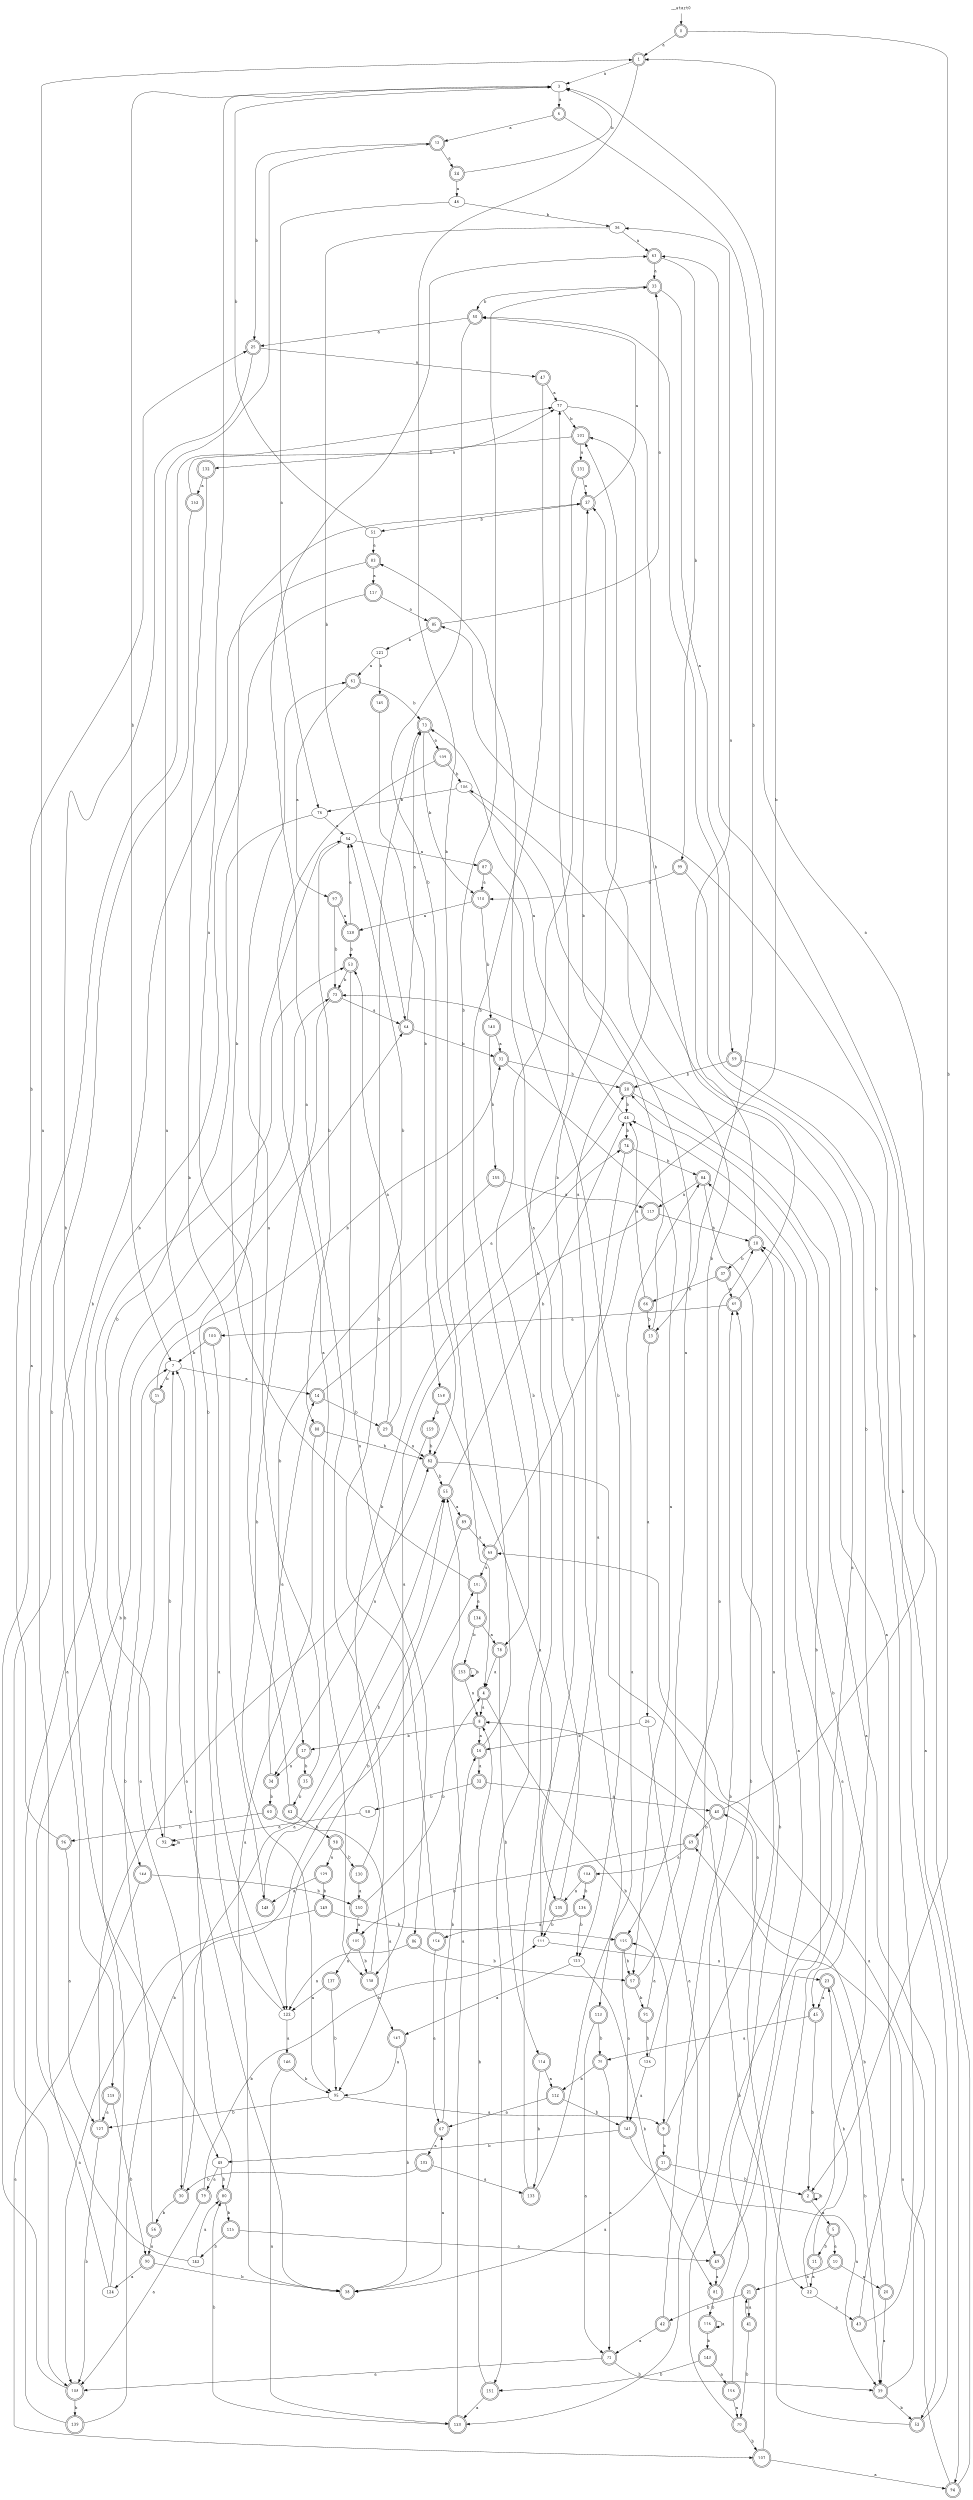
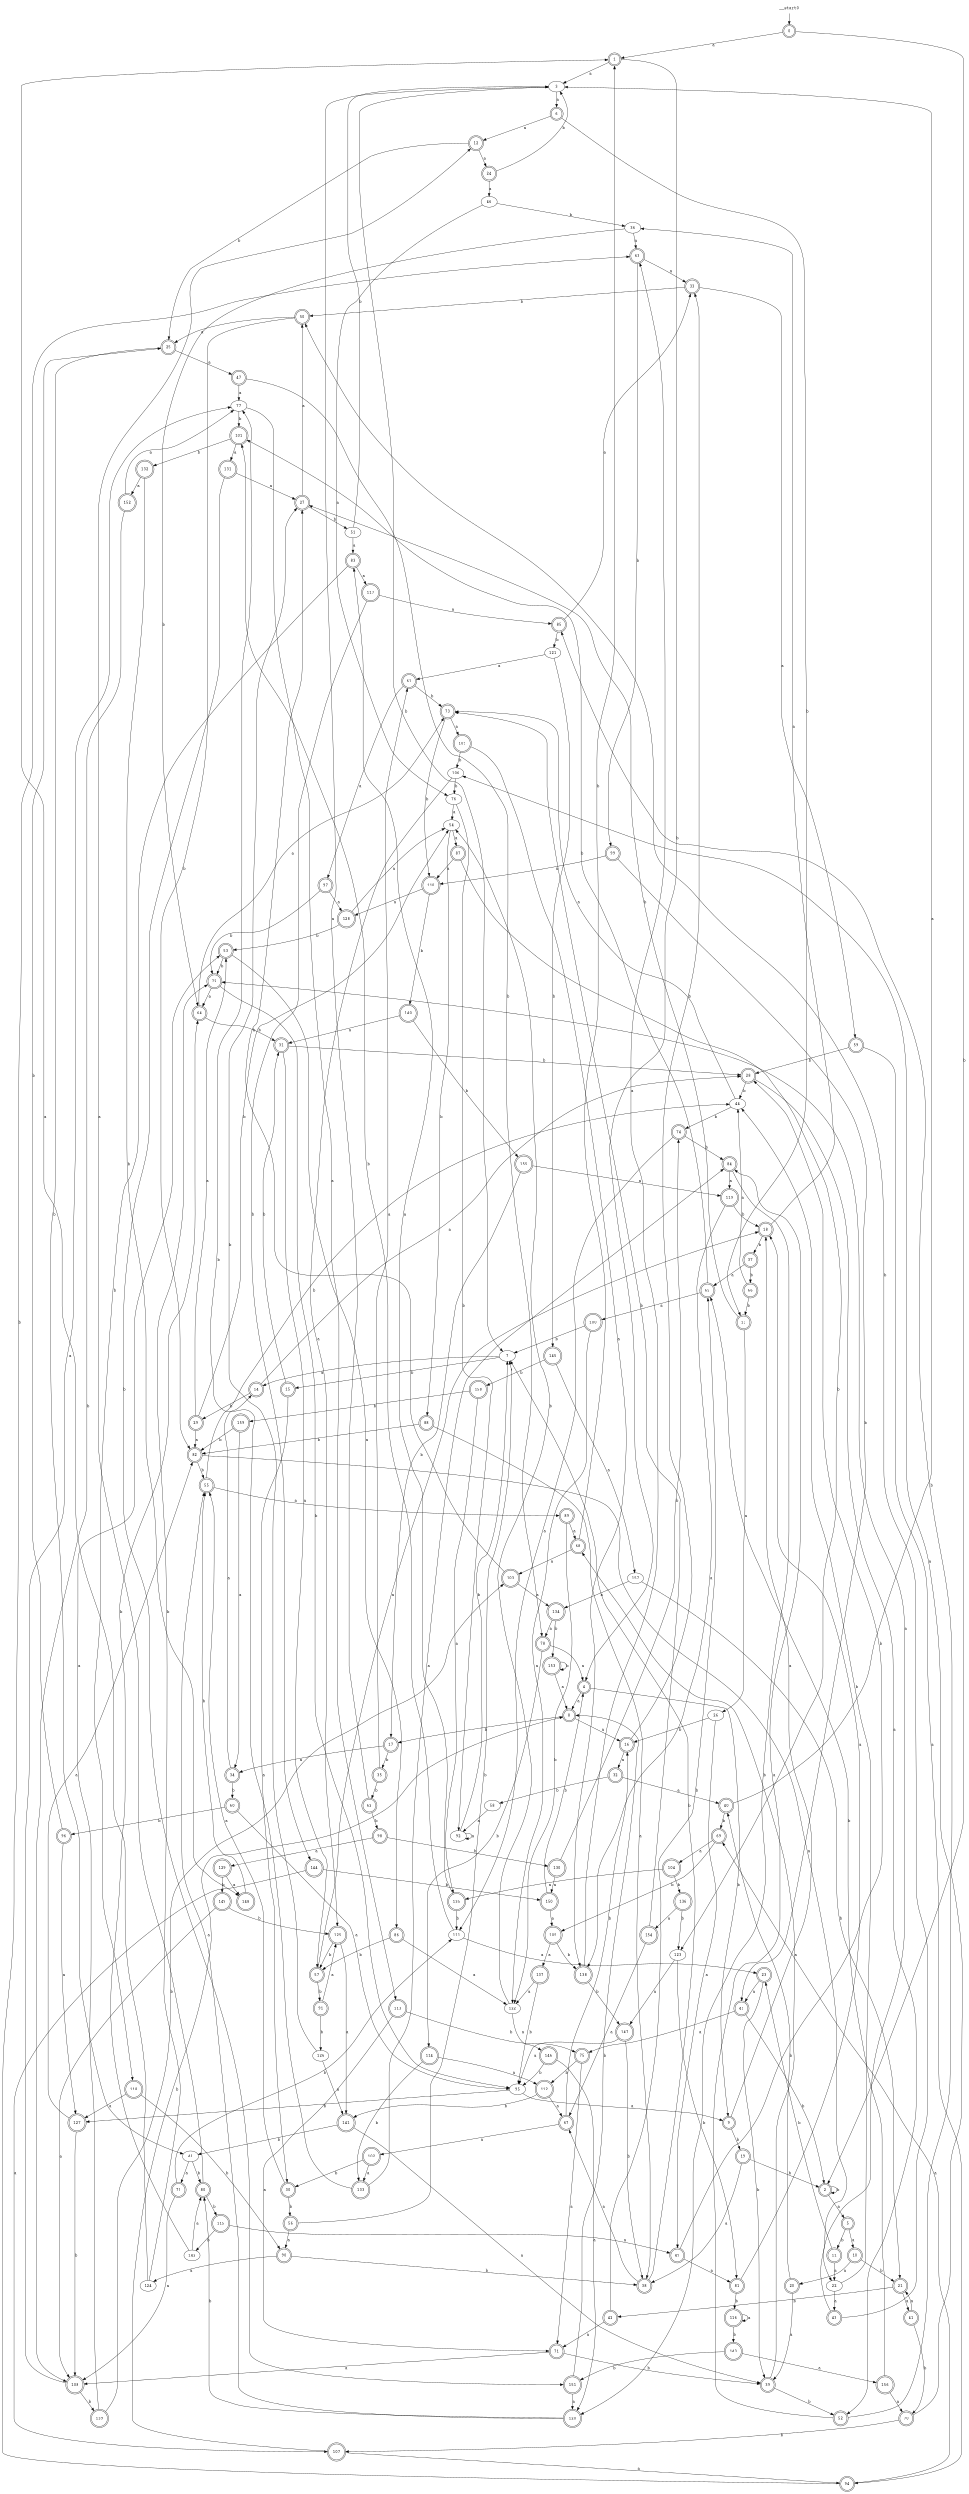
none -> (635, 1578)
